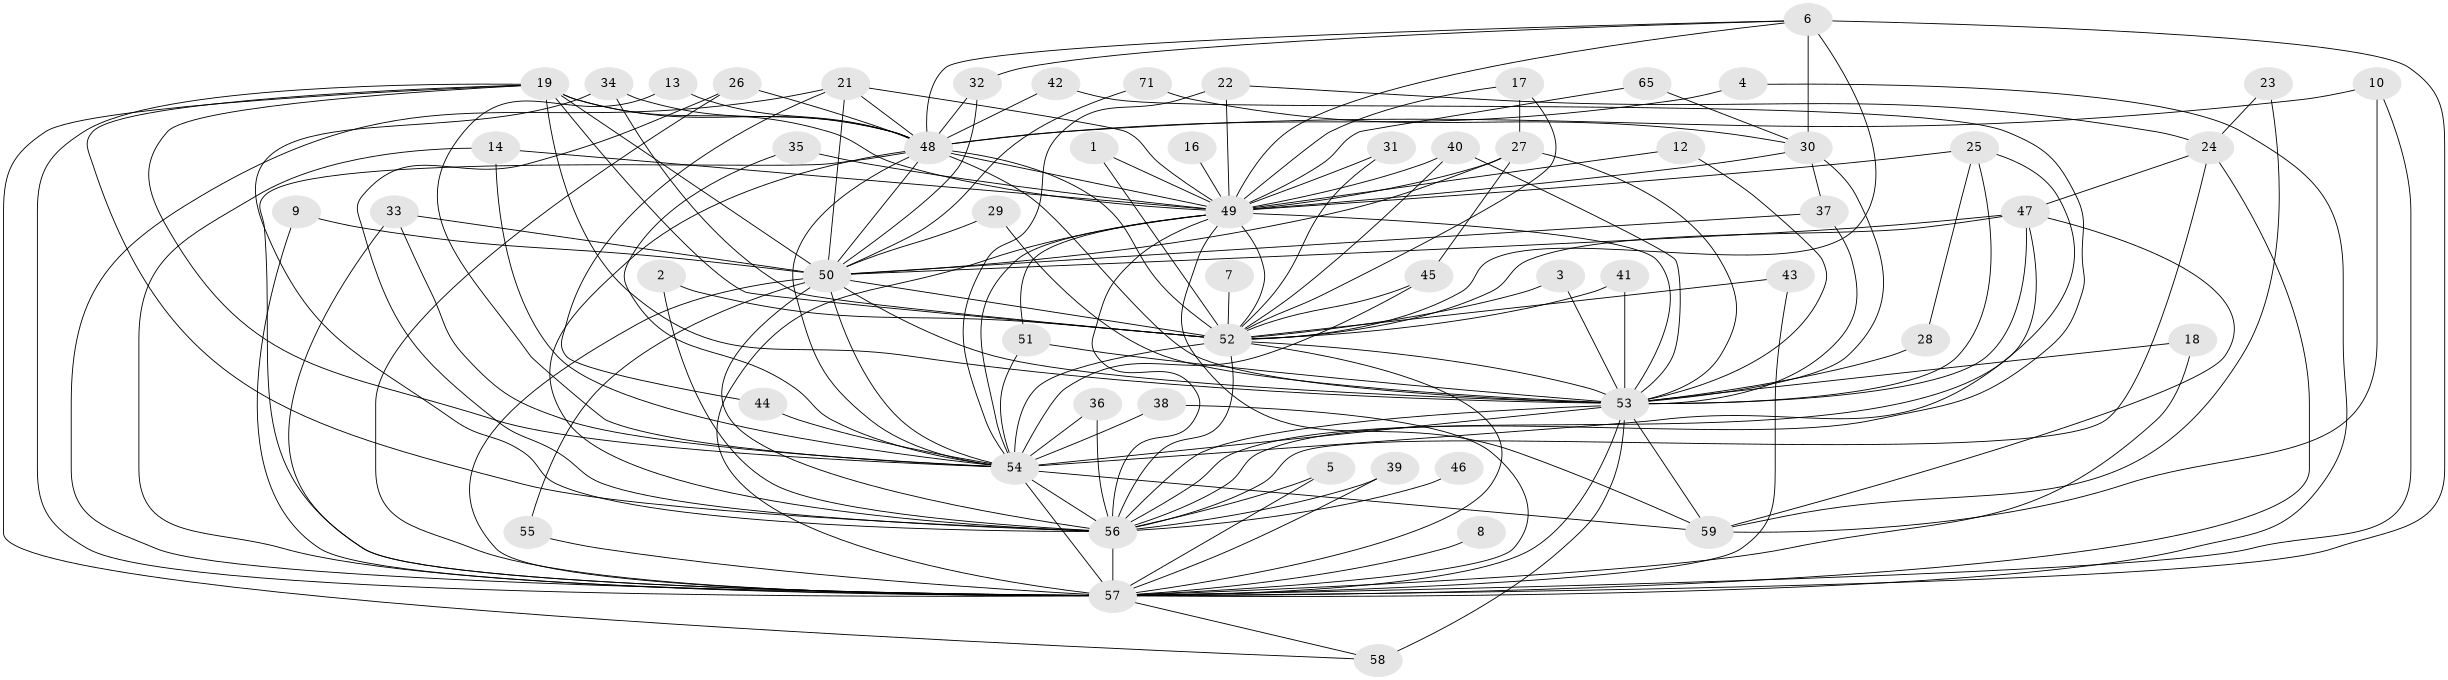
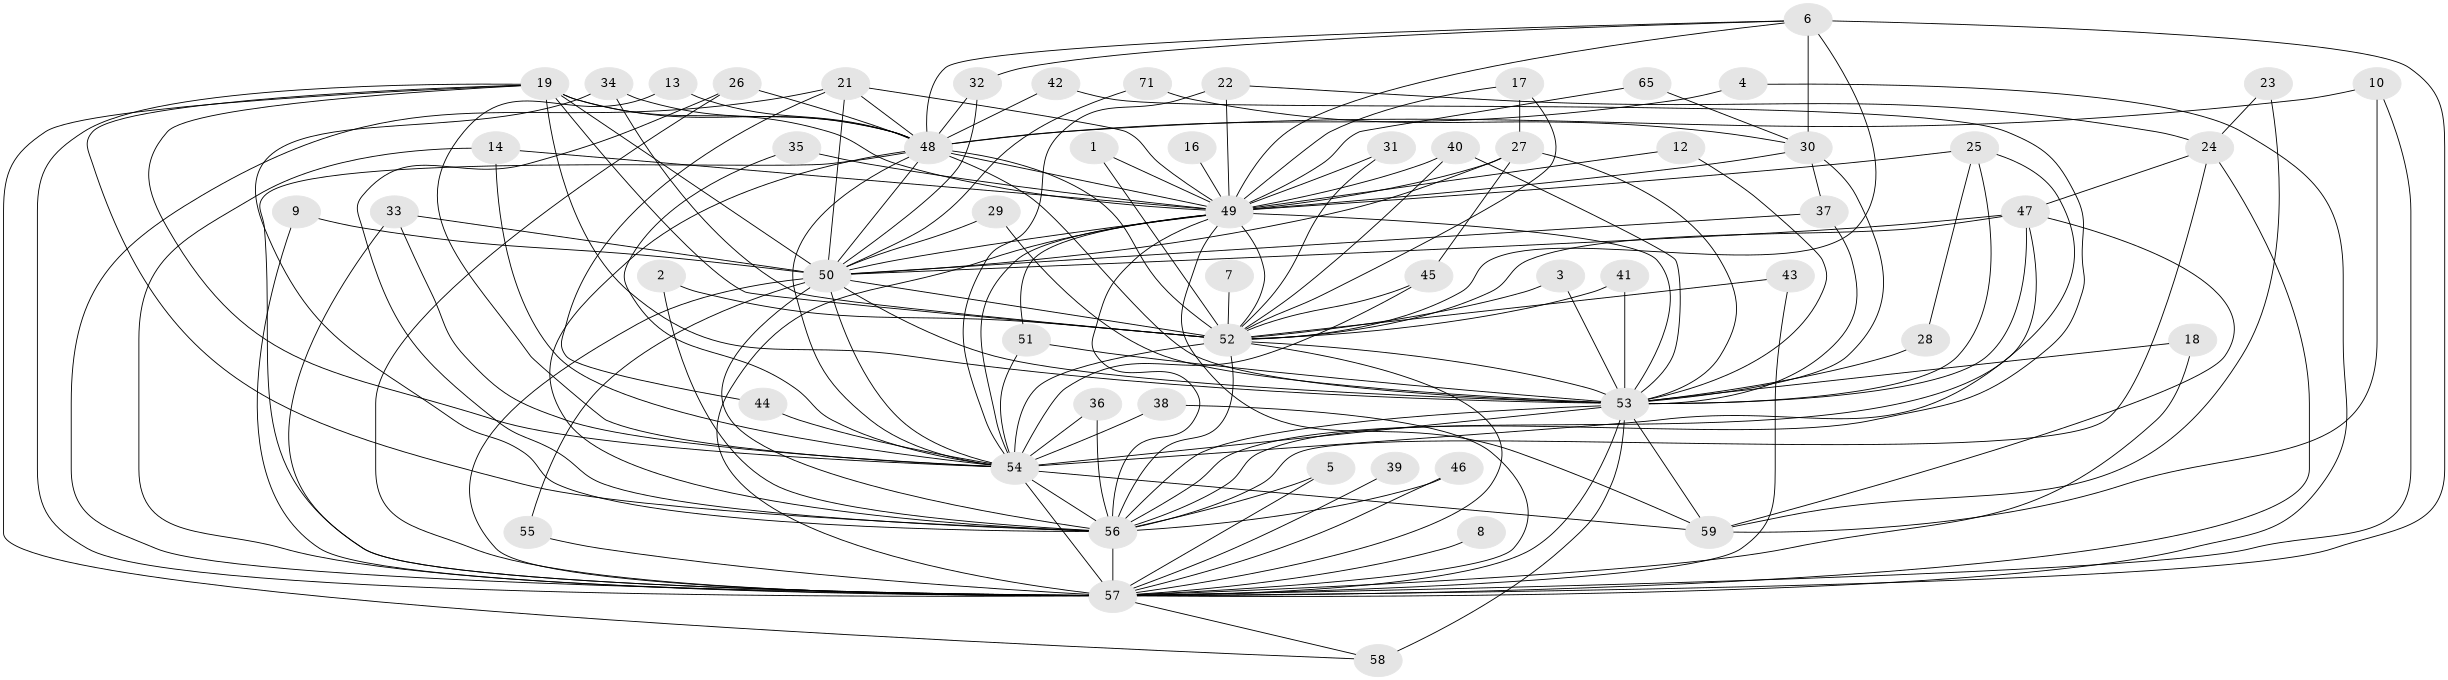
none -> (1027, 239)
(1240, 514) -> none
none -> (1291, 544)
